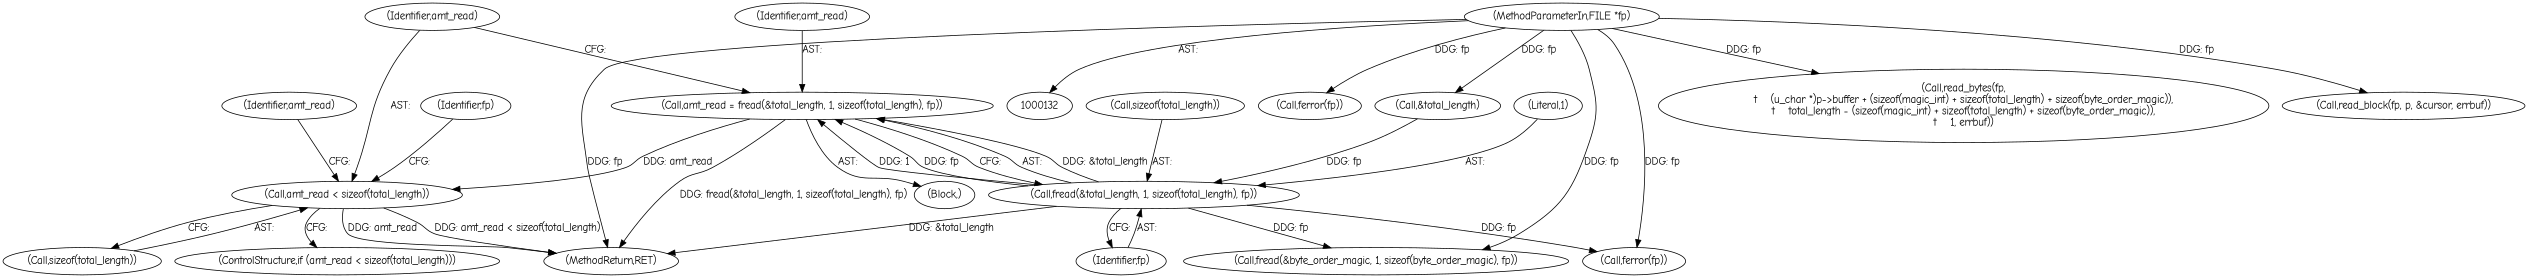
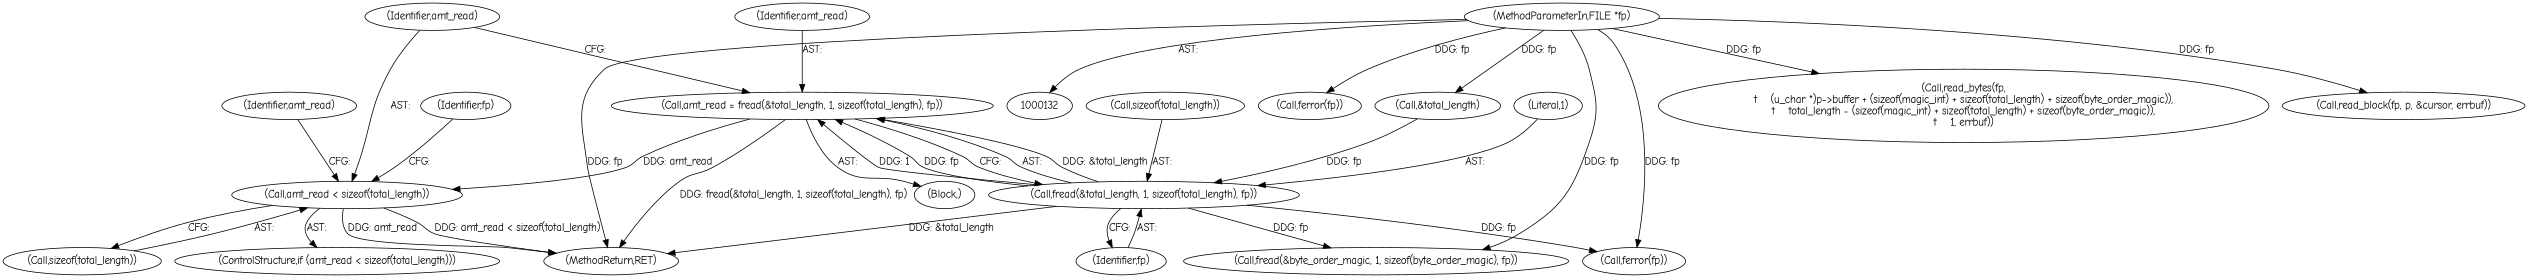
(319, 228) -> (319, 228)
